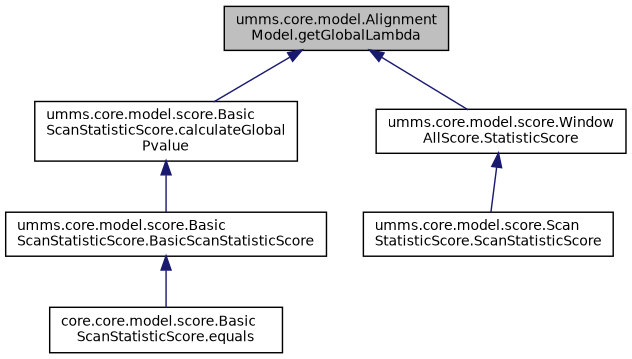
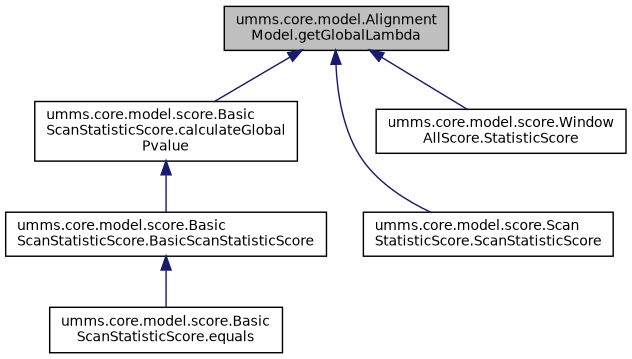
(494, 190) -> (359, 155)
(166, 330) -> (166, 330)
